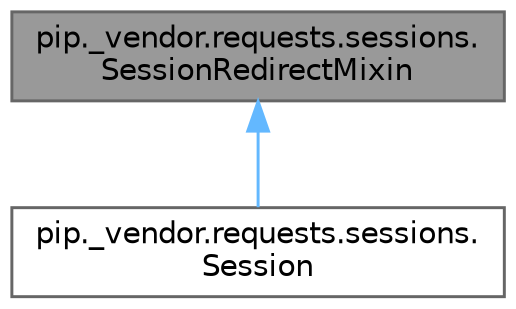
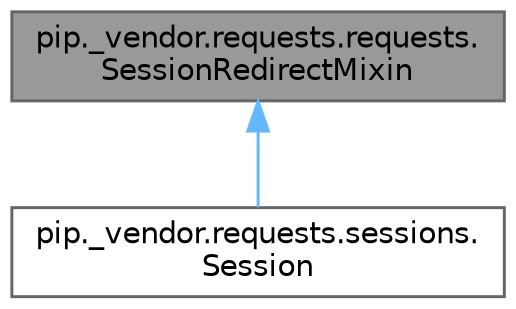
(258, 56) -> (258, 56)
